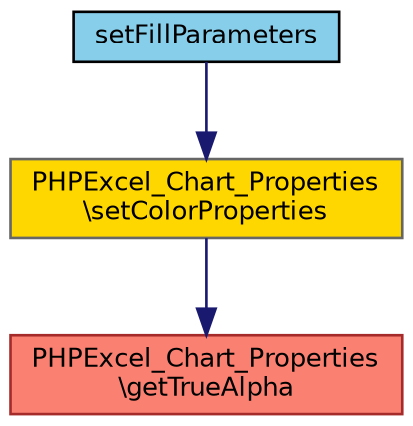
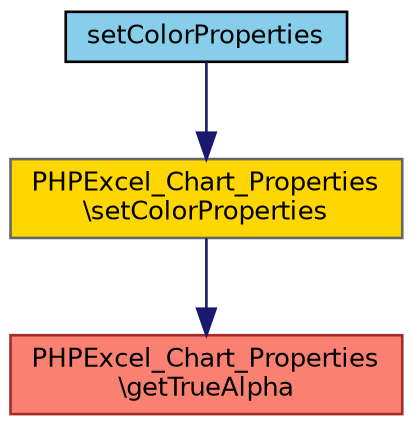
(206, 37) -> (206, 37)
